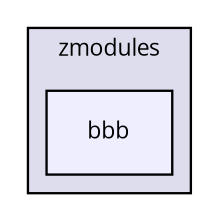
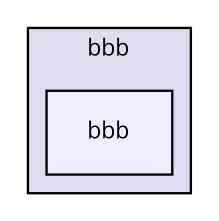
(109, 50) -> (109, 50)
